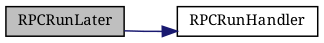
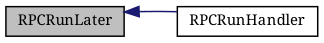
(143, 31) -> (158, 11)
